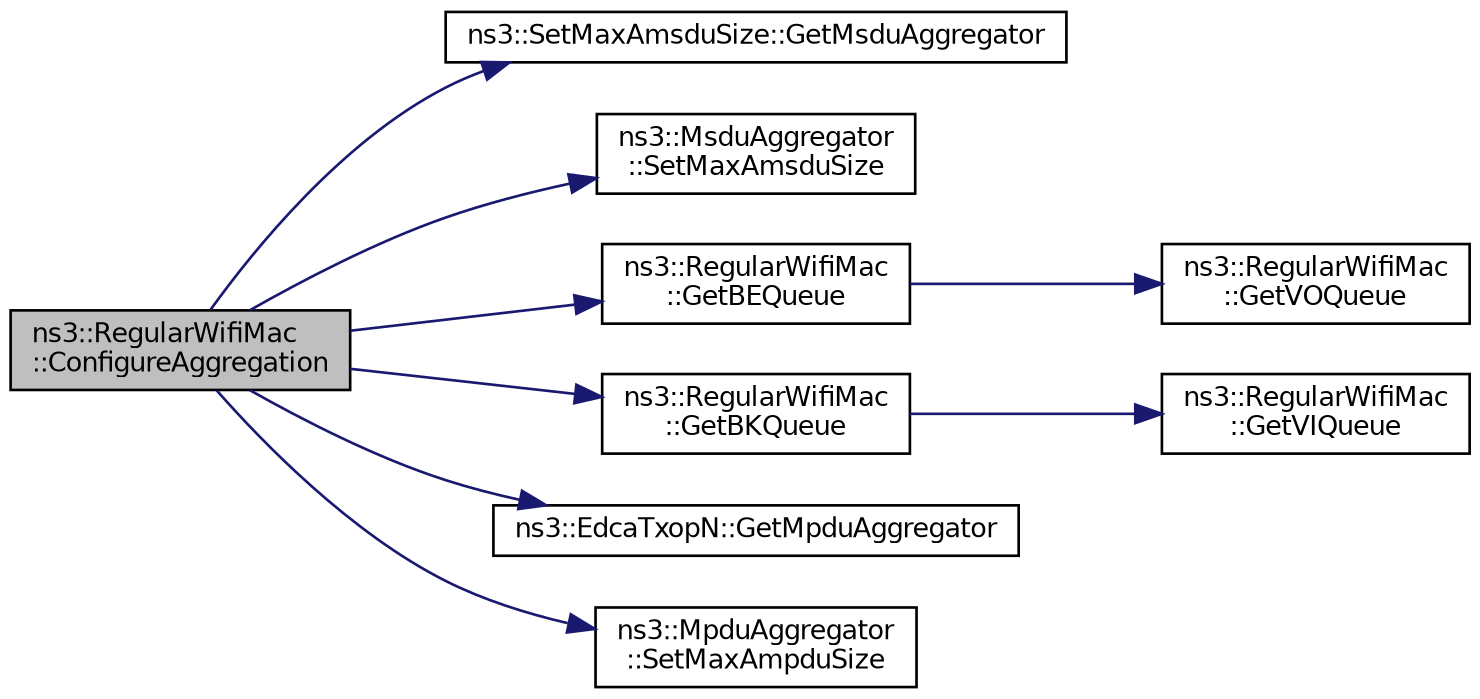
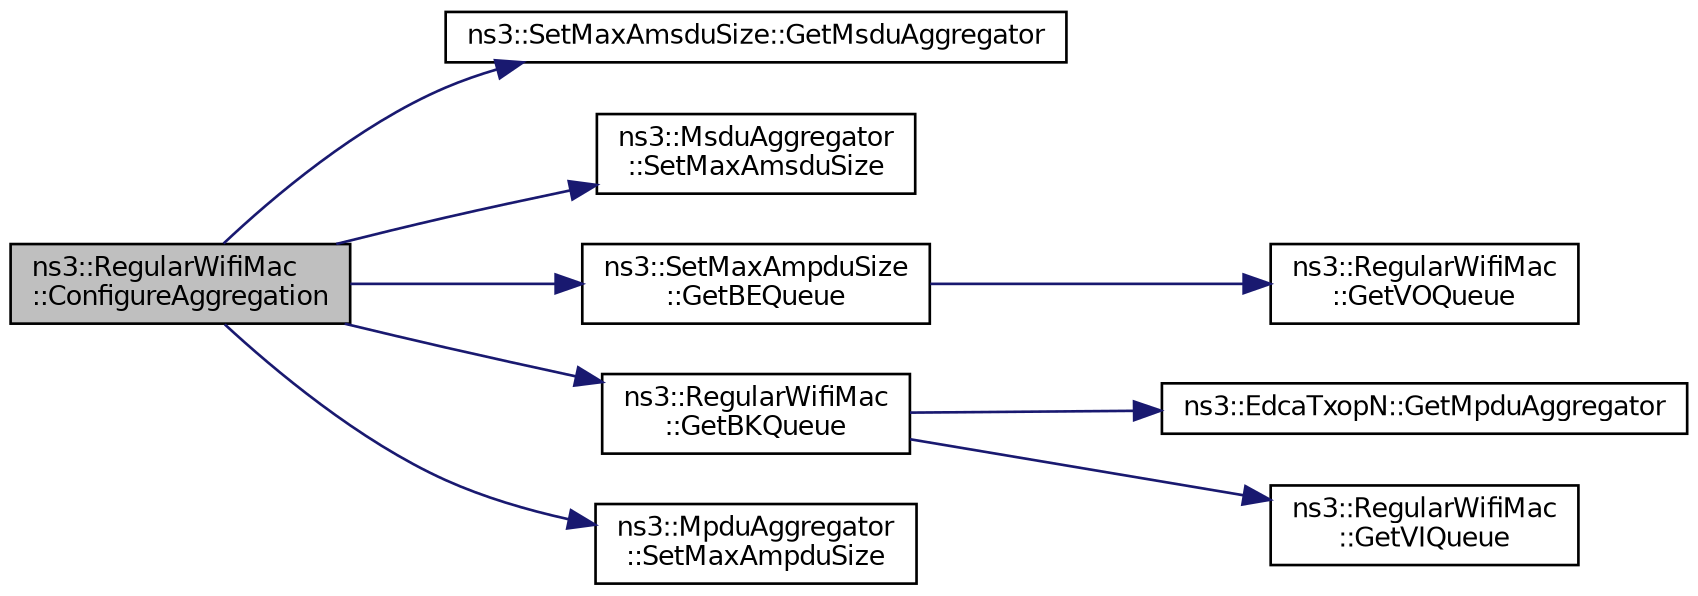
(756, 284) -> (756, 284)
(381, 455) -> (1022, 412)
